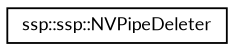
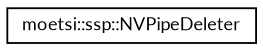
(117, 26) -> (132, 26)
